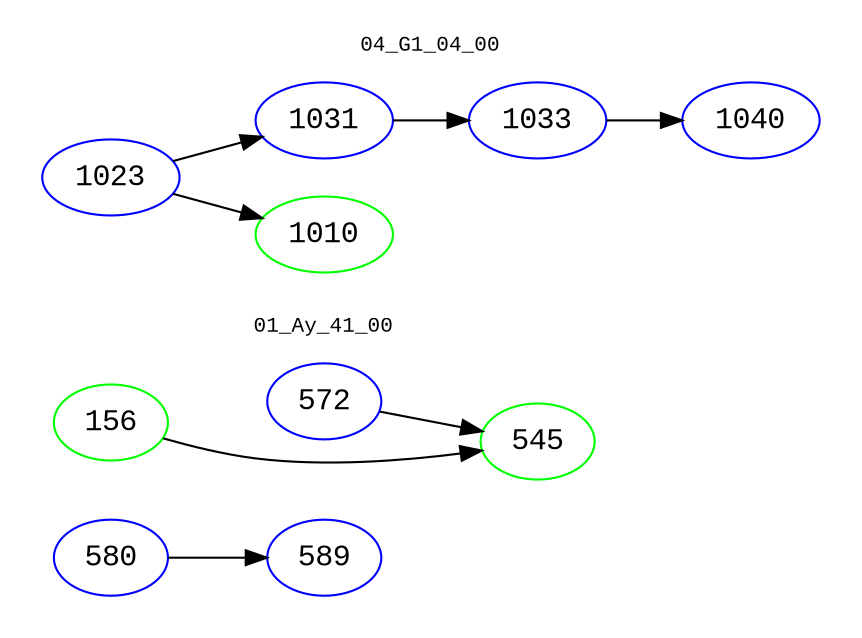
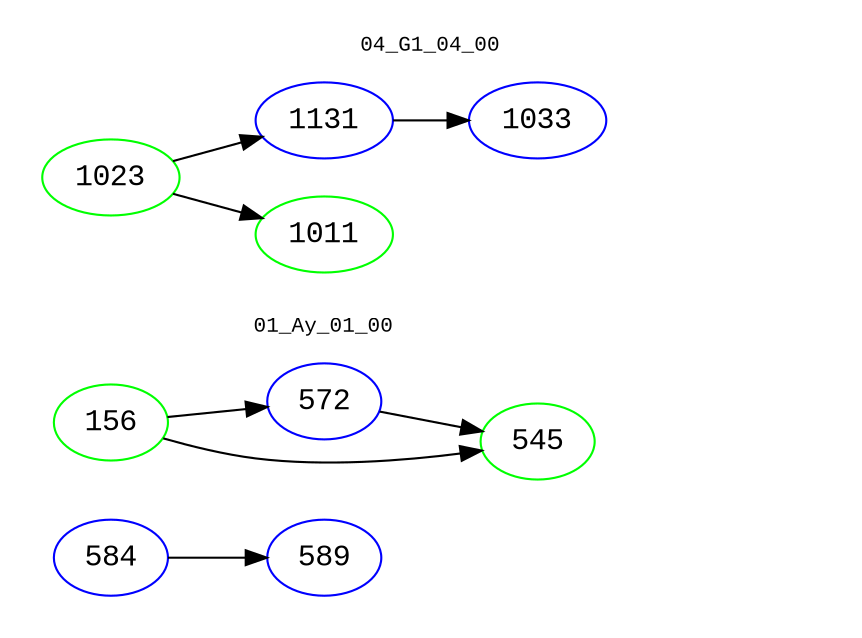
(324, 120) -> (324, 120)
(751, 120) -> none
(111, 177) -> (111, 177)
(324, 234) -> (324, 234)
(324, 326) -> (324, 326)
none -> (207, 413)
(111, 558) -> (111, 558)
